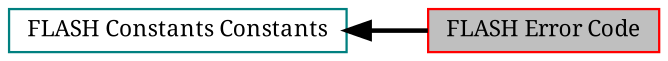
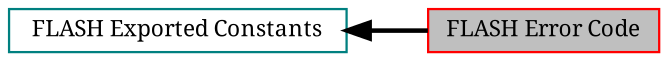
(178, 31) -> (178, 31)
